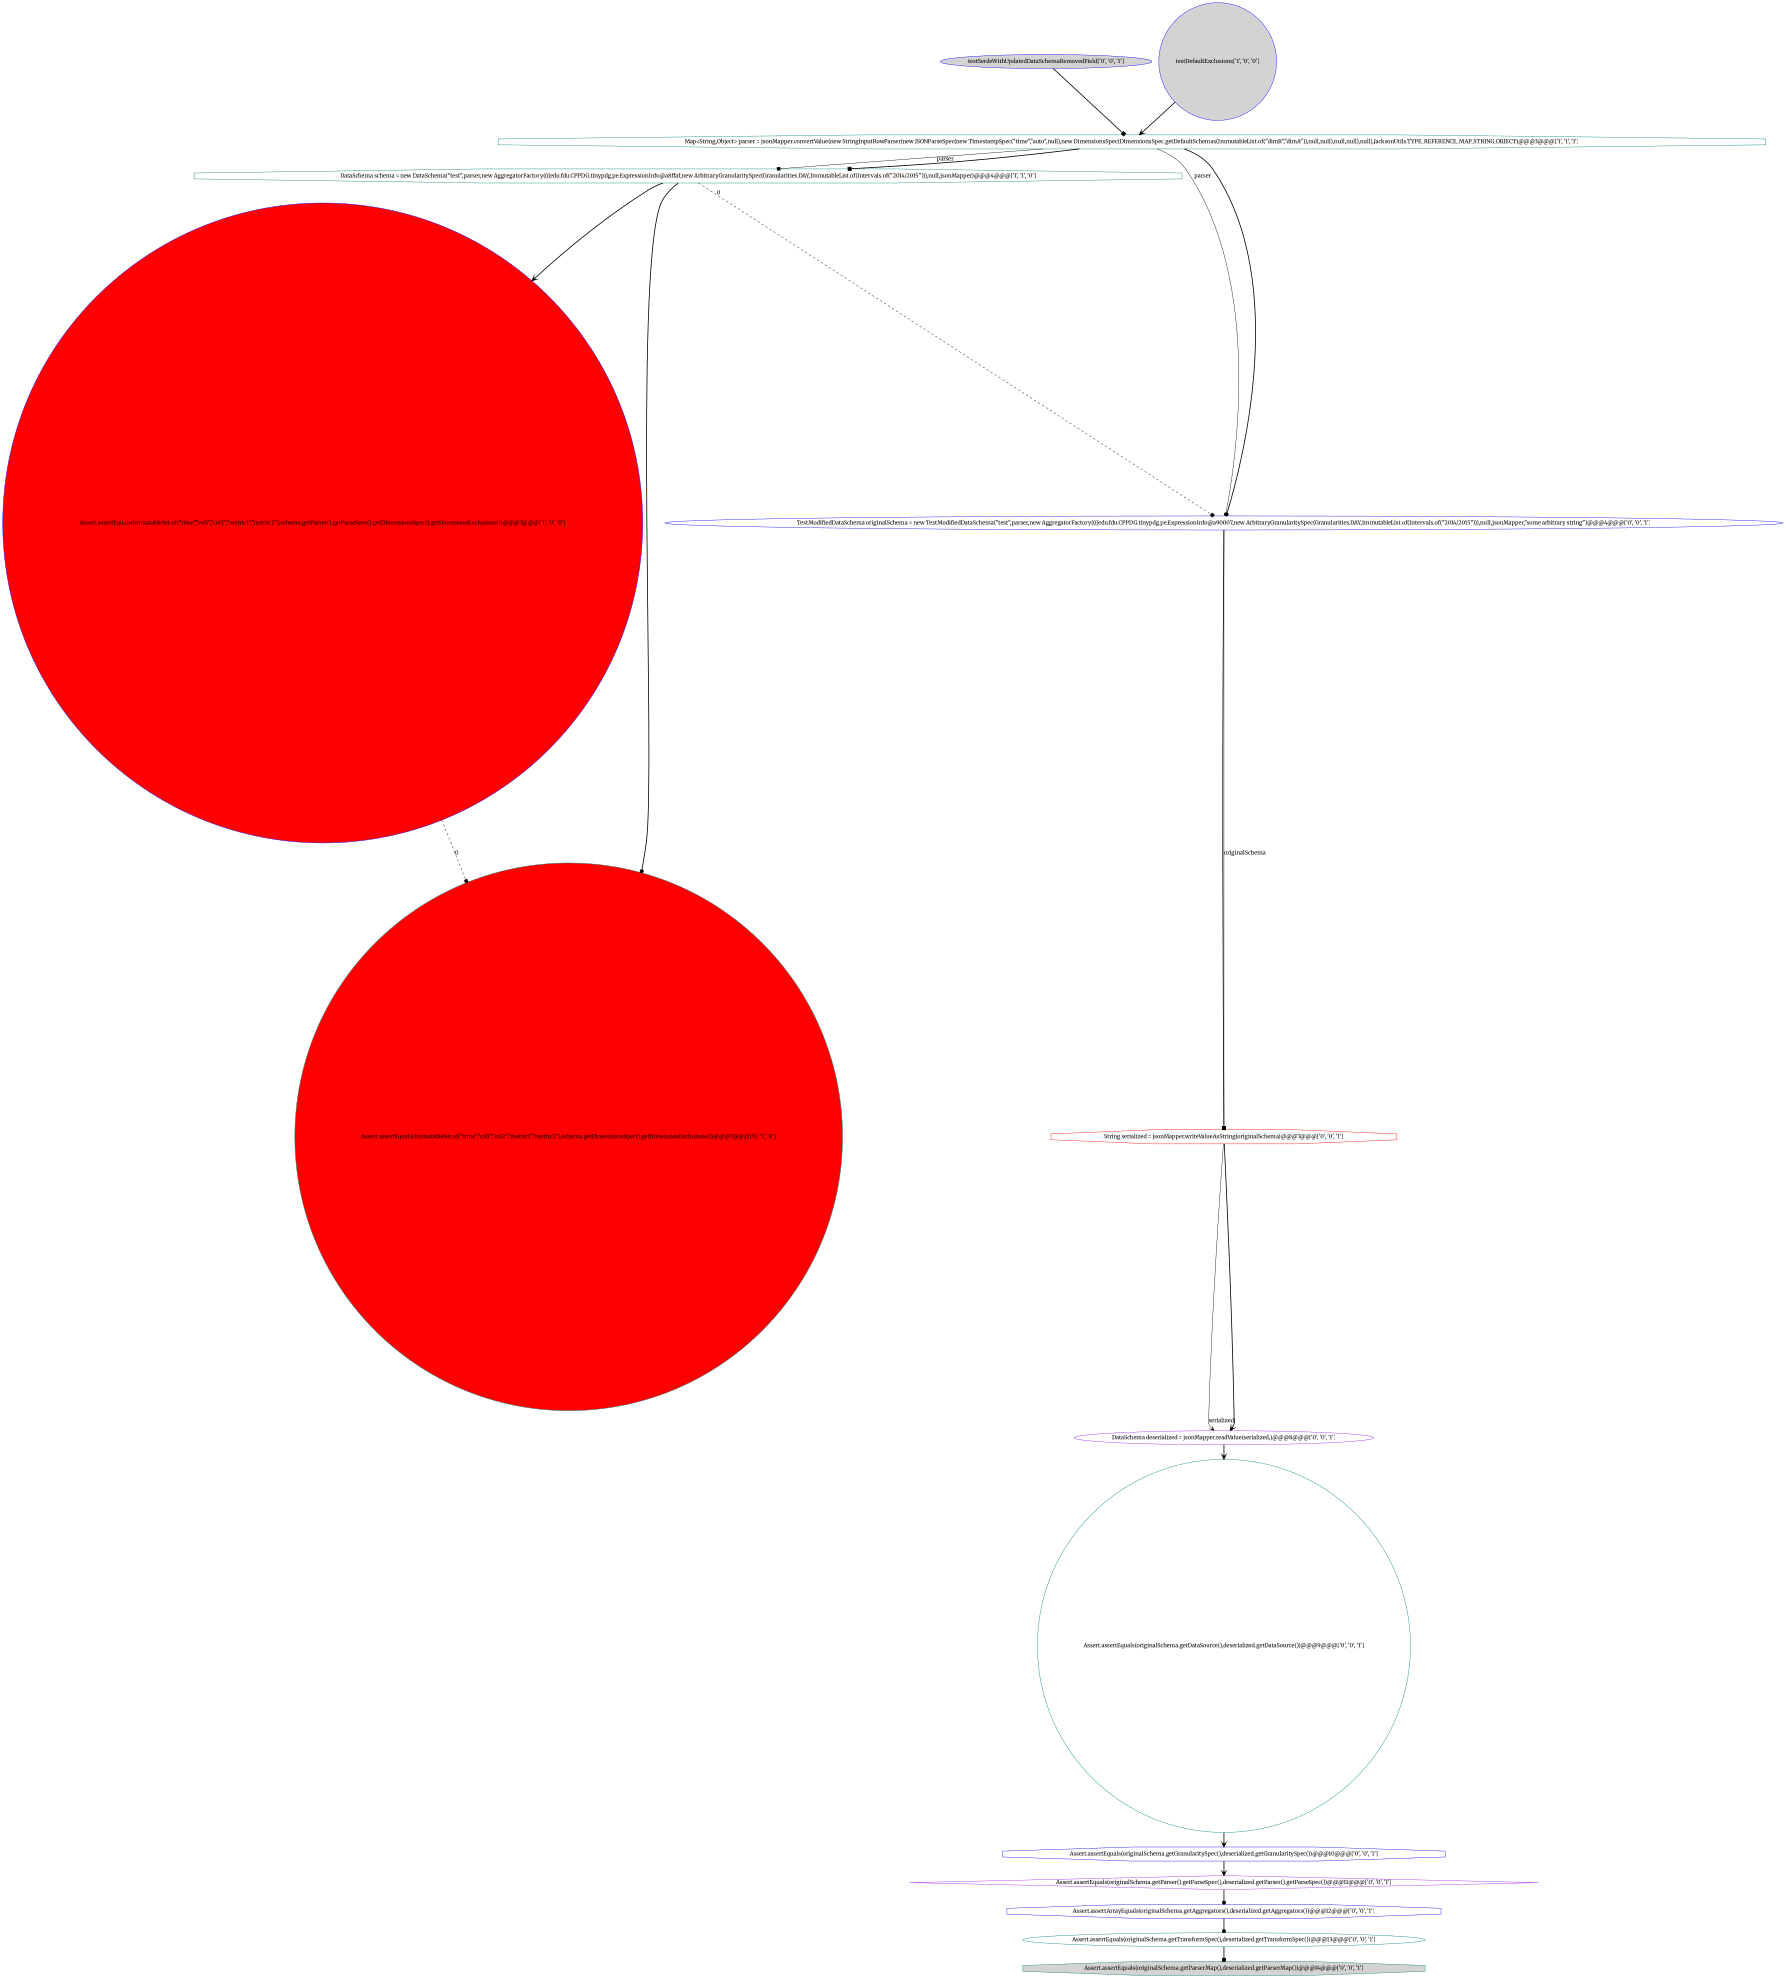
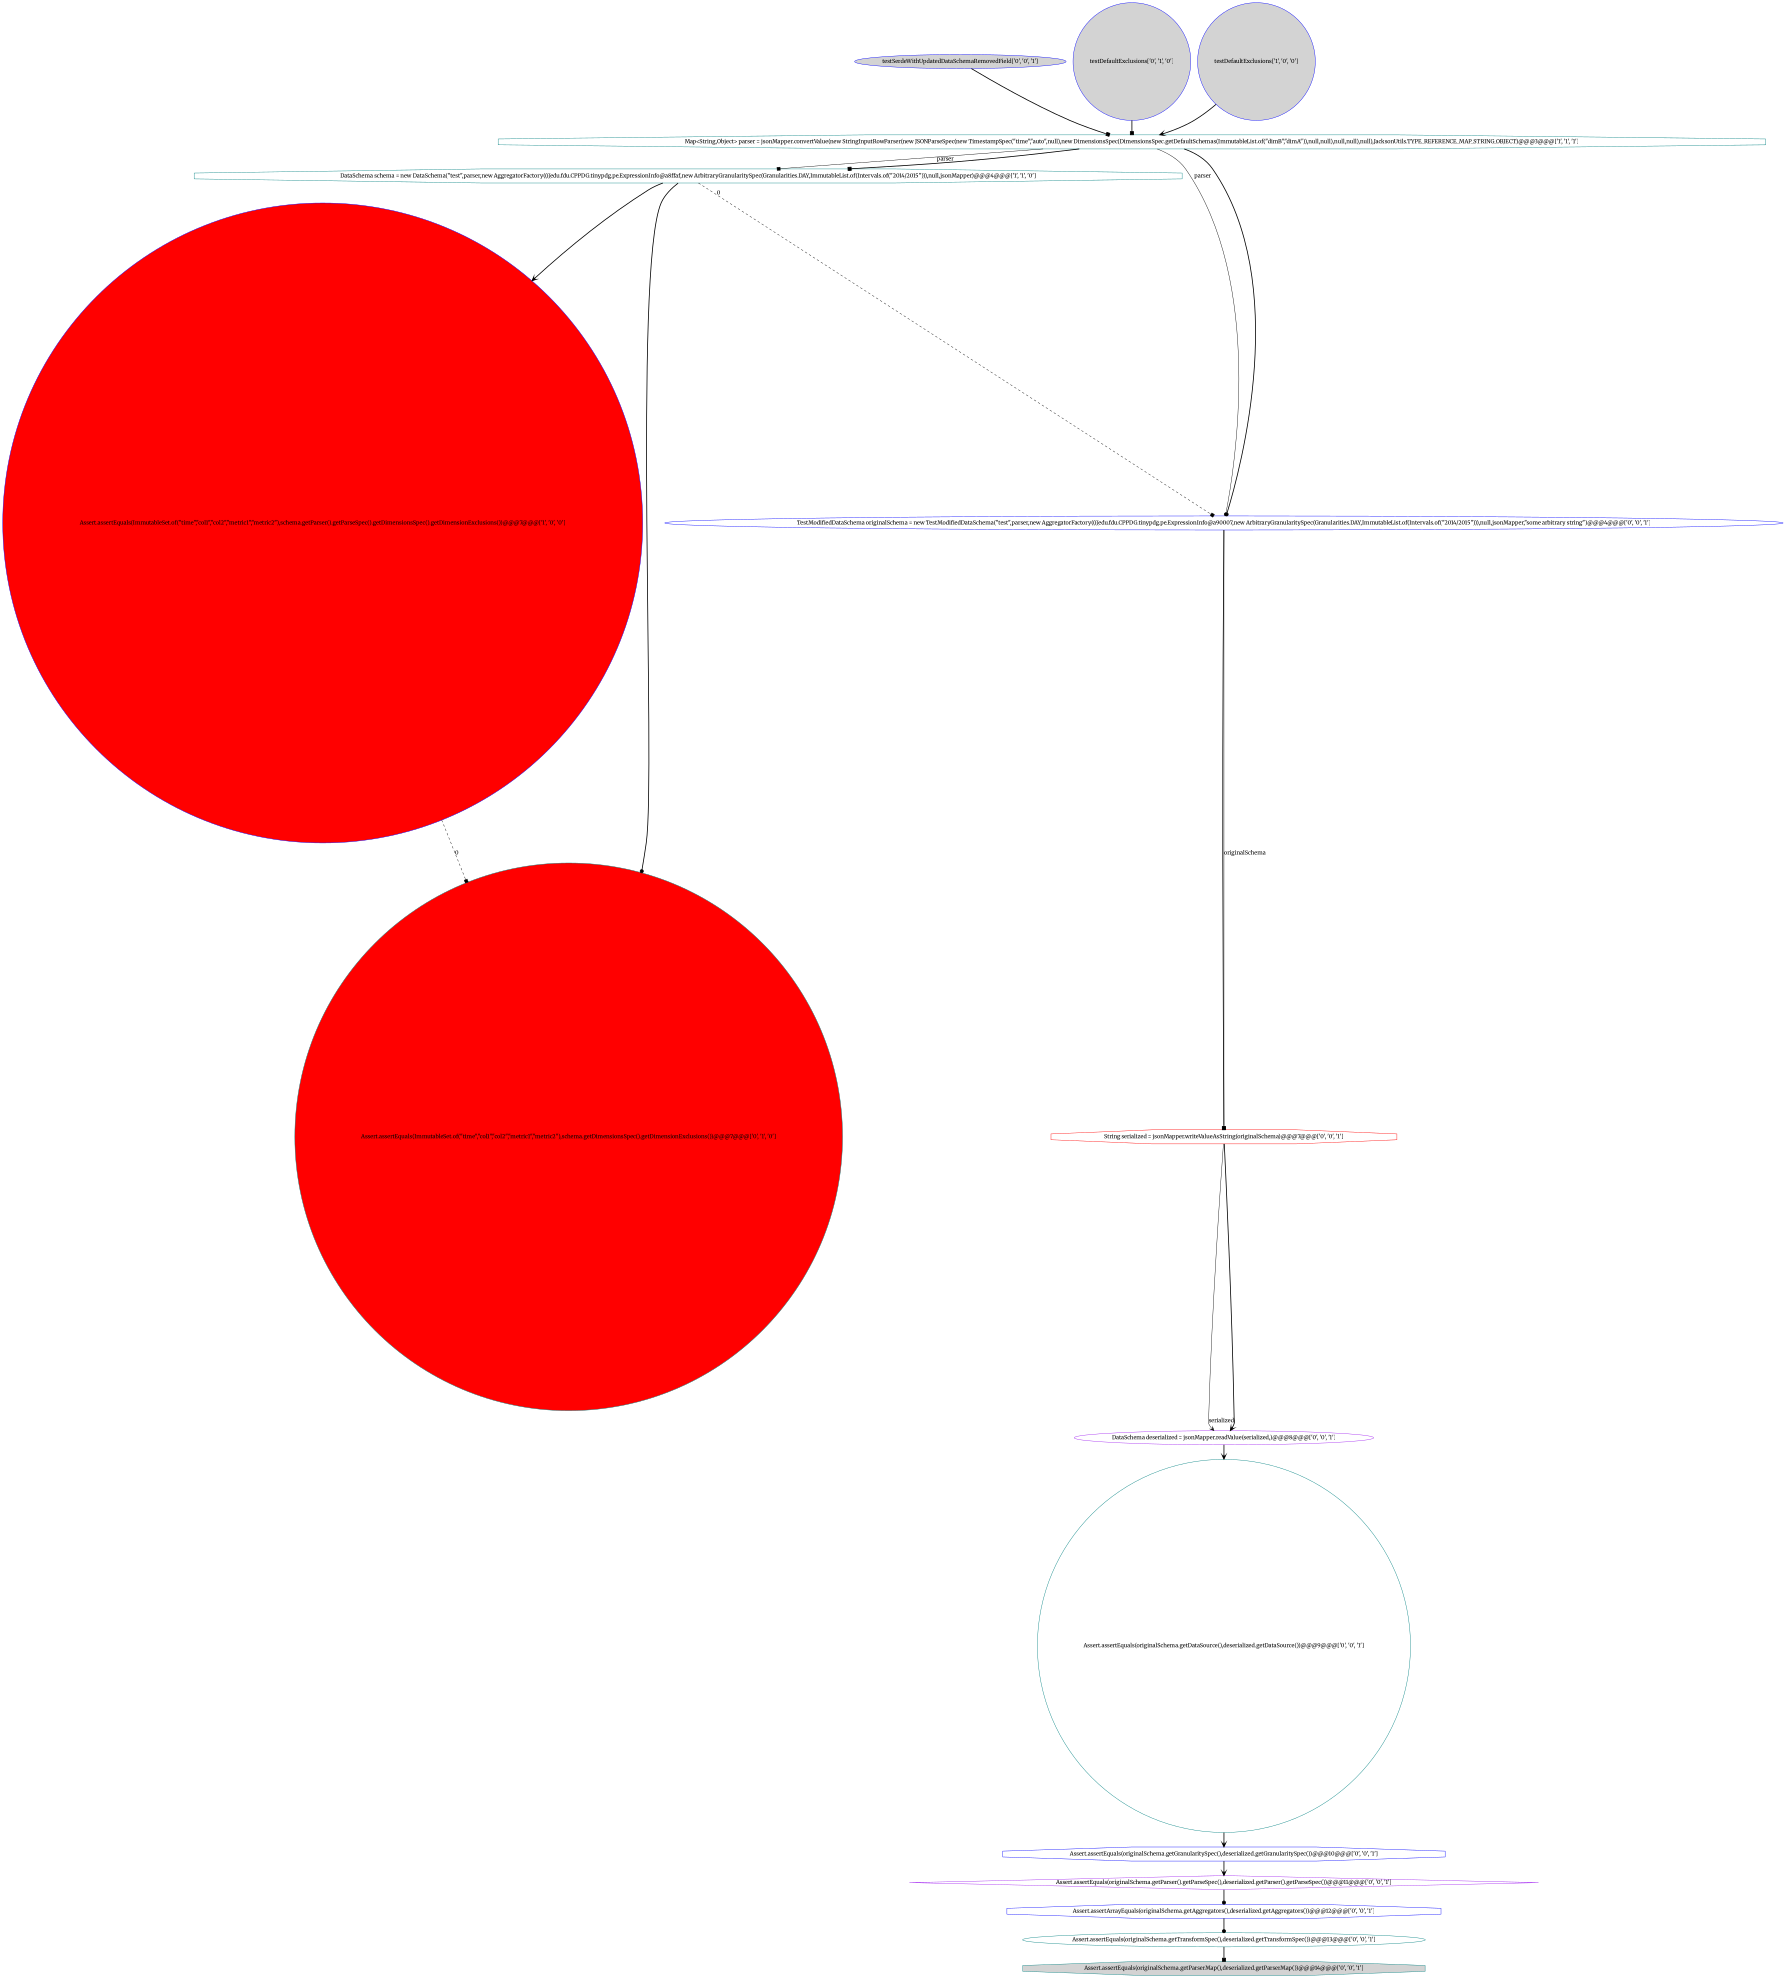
none -> (1132, 62)
